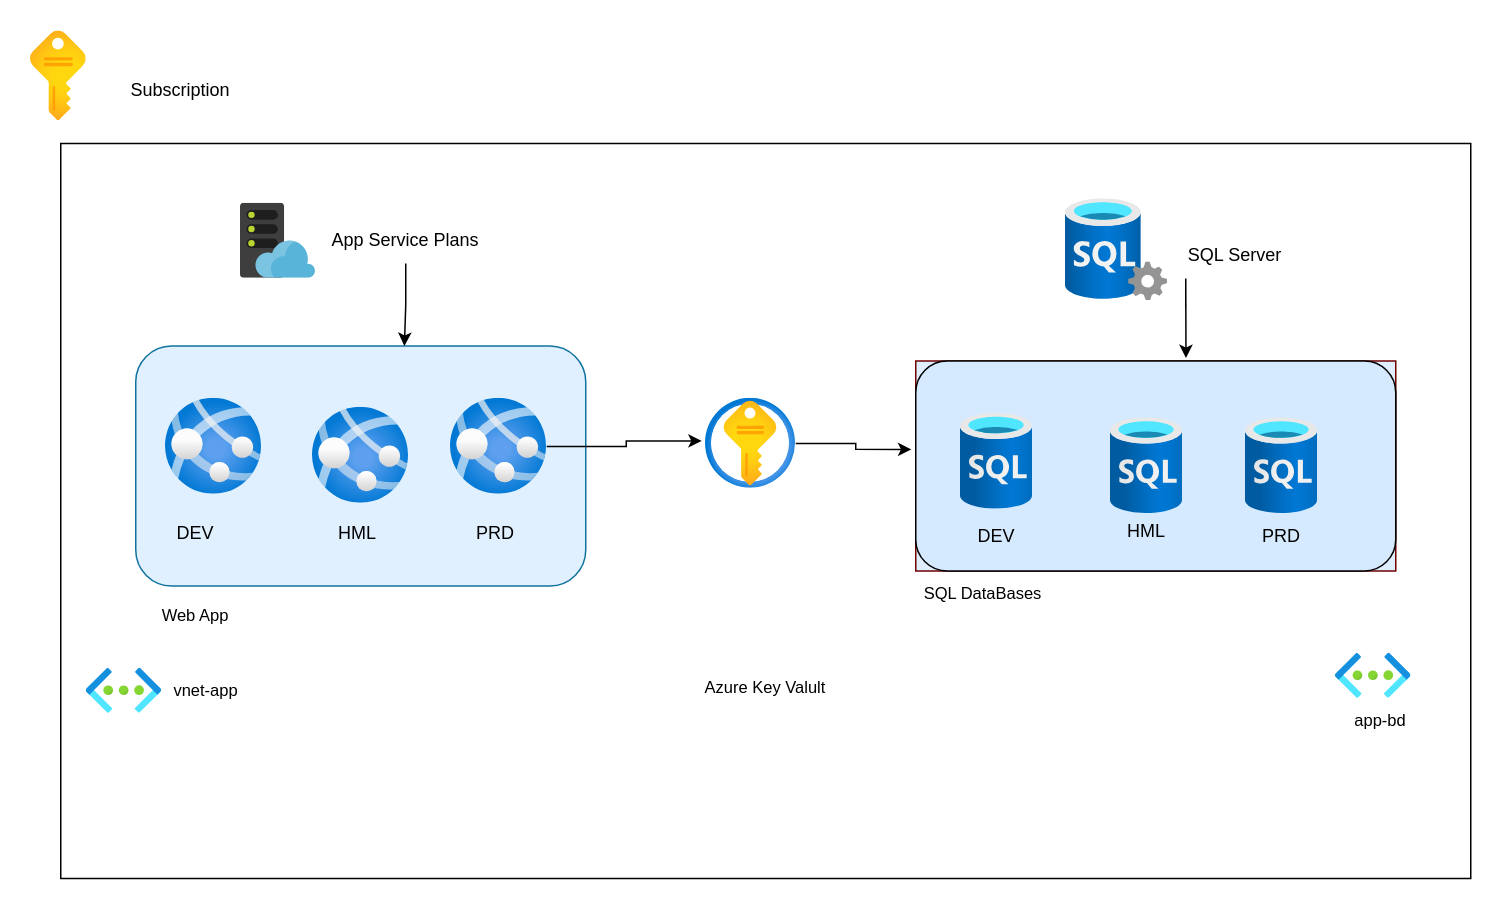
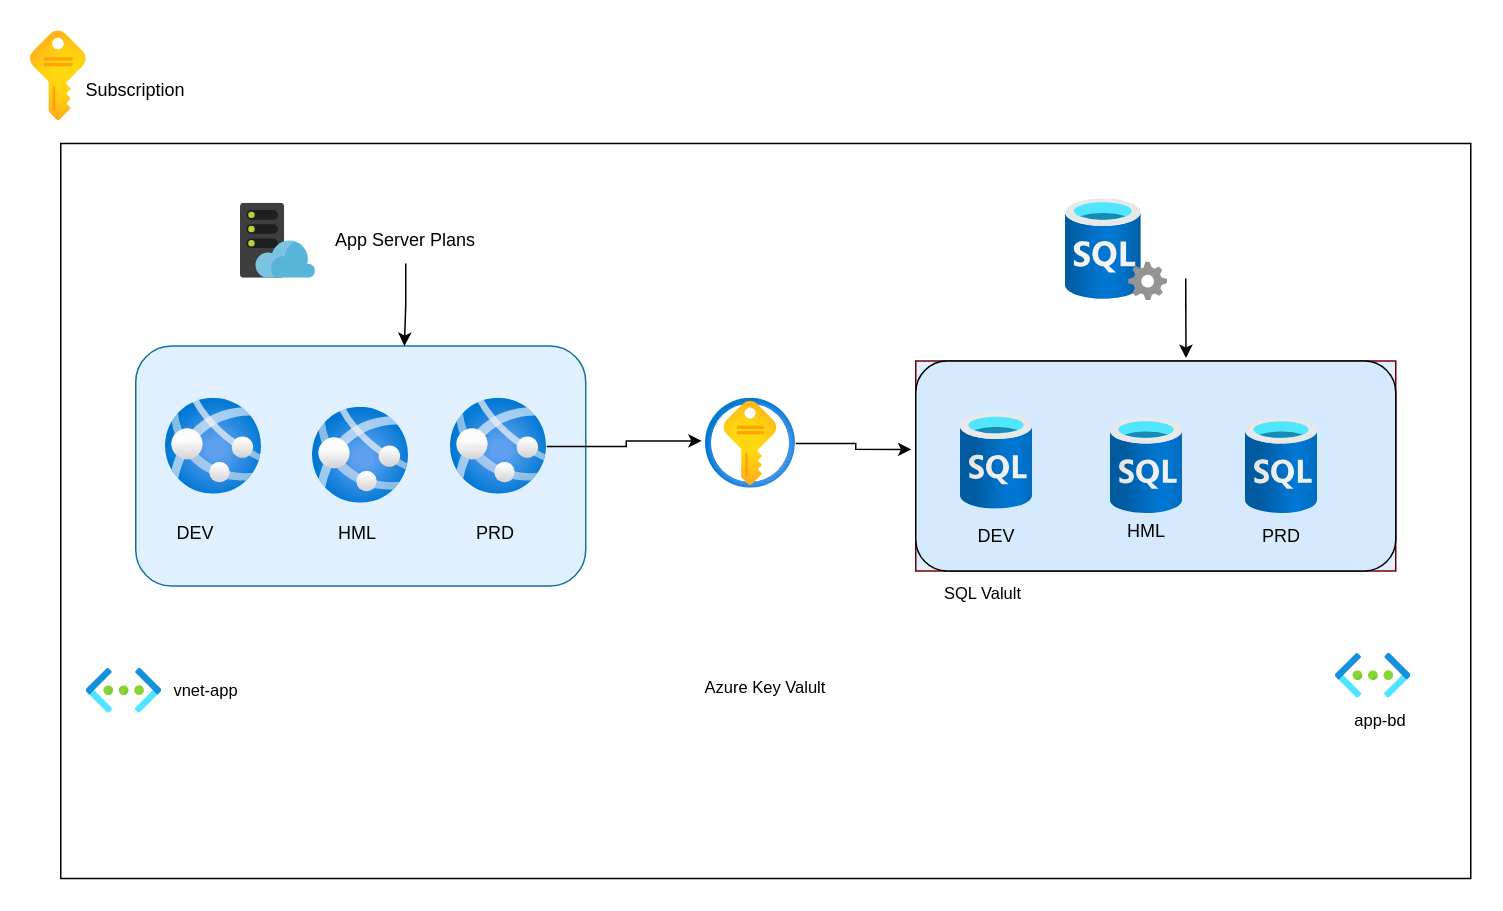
(181, 91) -> (136, 91)
(406, 241) -> (406, 241)
(1235, 256) -> none
(983, 593) -> (983, 593)
(196, 616) -> none
